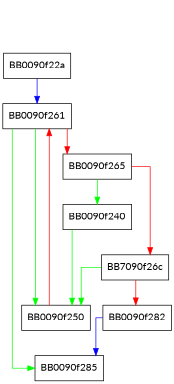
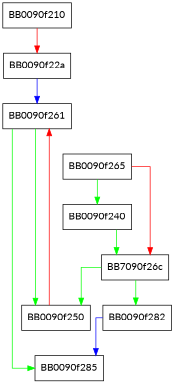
none -> (37, 15)
(67, 138) -> none
(72, 264) -> (117, 239)
(136, 289) -> (136, 289)
